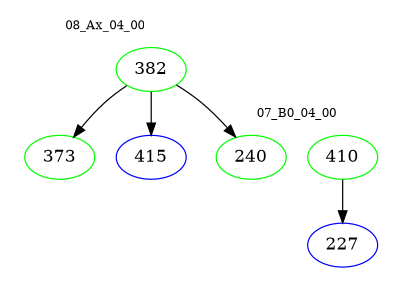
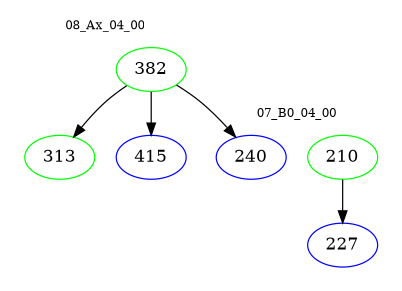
(60, 157) -> (60, 157)
(251, 157) -> (251, 157)
(343, 157) -> (343, 157)
